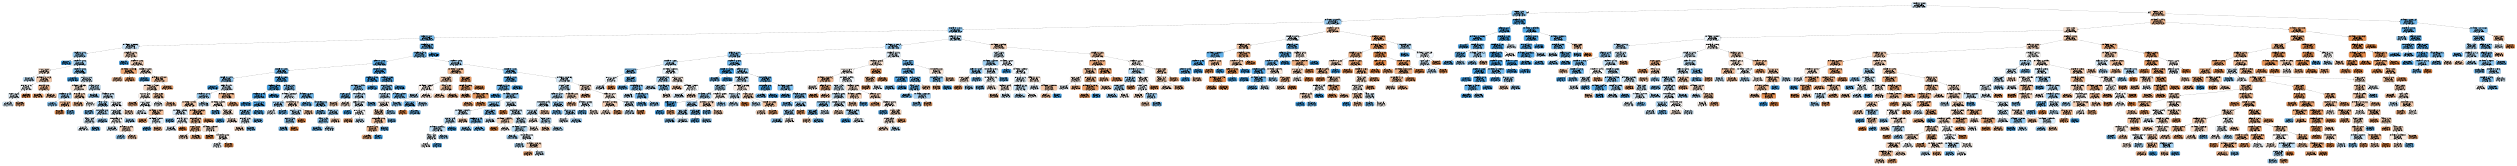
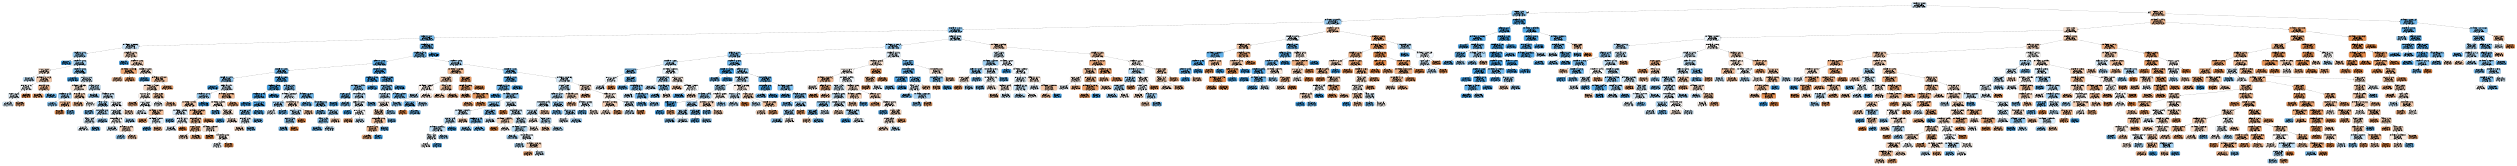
(1511, 46) -> (1511, 46)
(1510, 55) -> (1510, 55)
(1526, 63) -> none
(2316, 63) -> (2316, 63)
(2479, 71) -> (2479, 71)
(1855, 79) -> (1855, 79)
none -> (2173, 79)
(914, 88) -> (914, 88)
none -> (2387, 88)
(51, 96) -> (51, 96)
(439, 96) -> (439, 96)
none -> (655, 96)
(679, 96) -> (679, 96)
(2012, 96) -> none
(204, 104) -> (204, 104)
(334, 104) -> (334, 104)
(345, 104) -> (345, 104)
none -> (2027, 104)
(2258, 145) -> (2258, 145)
(2311, 153) -> (2311, 153)
